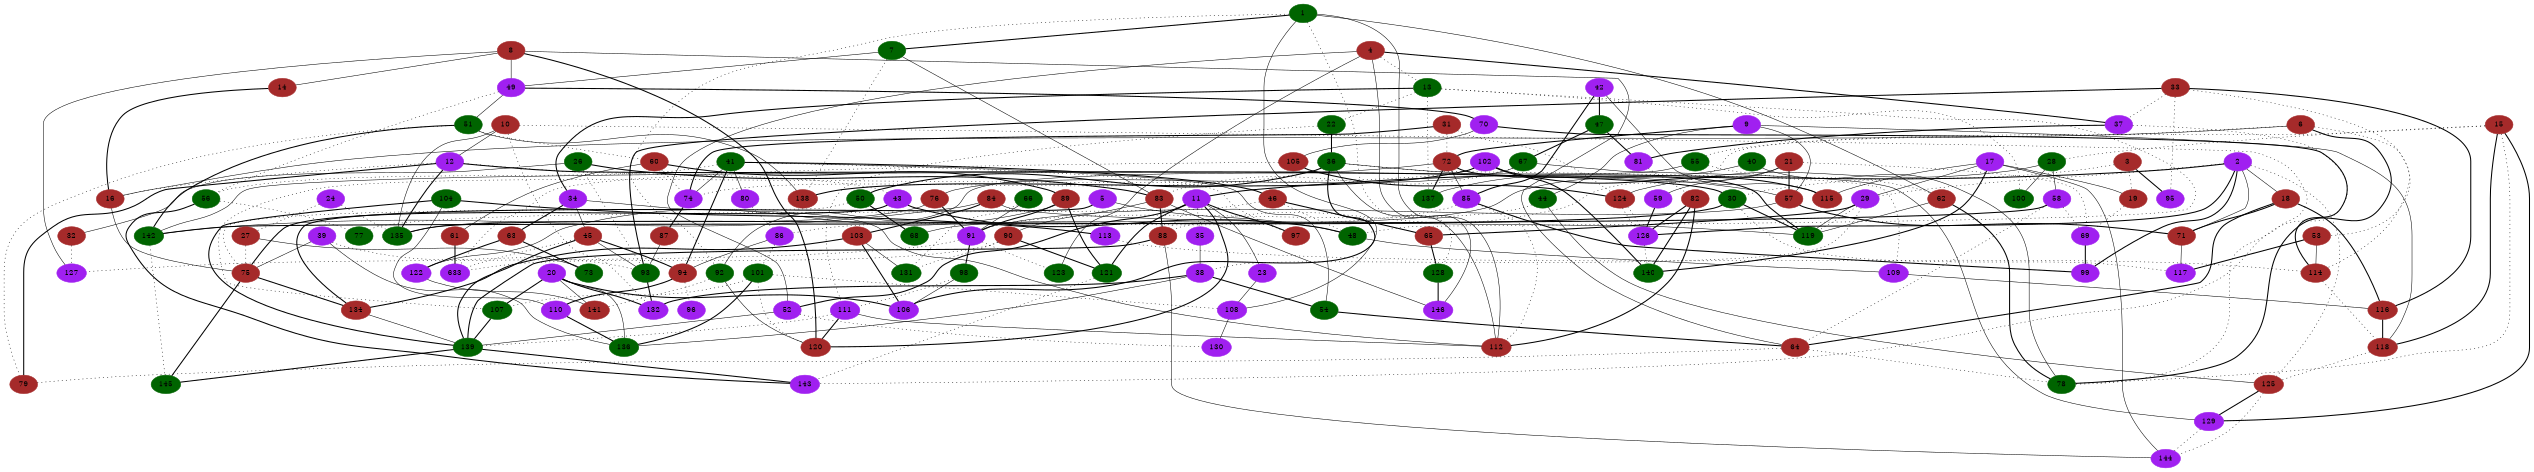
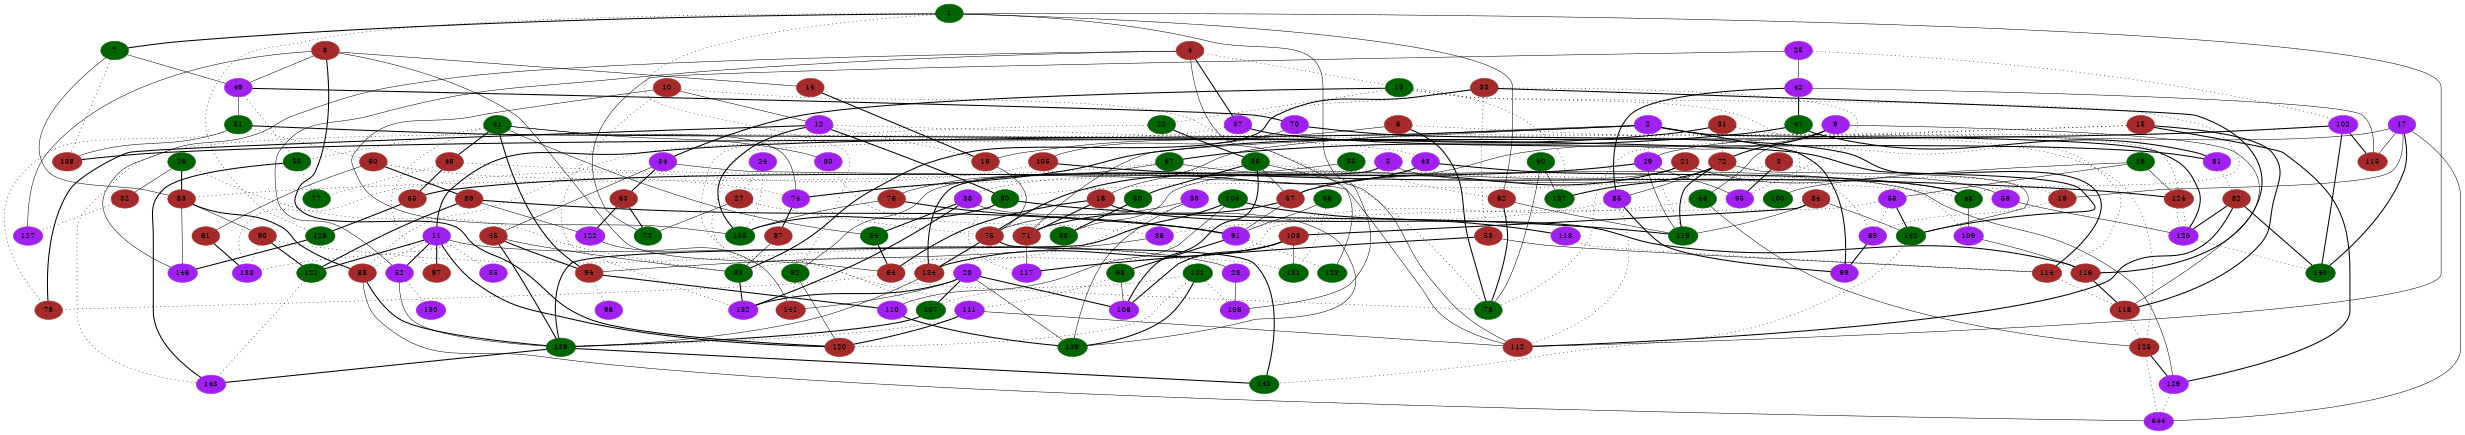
none -> (1799, 50)
none -> (1706, 184)
(1651, 217) -> (2094, 218)
(1200, 255) -> none
(392, 261) -> none
(455, 273) -> (247, 273)
(1224, 329) -> none
(2166, 459) -> (2159, 421)
